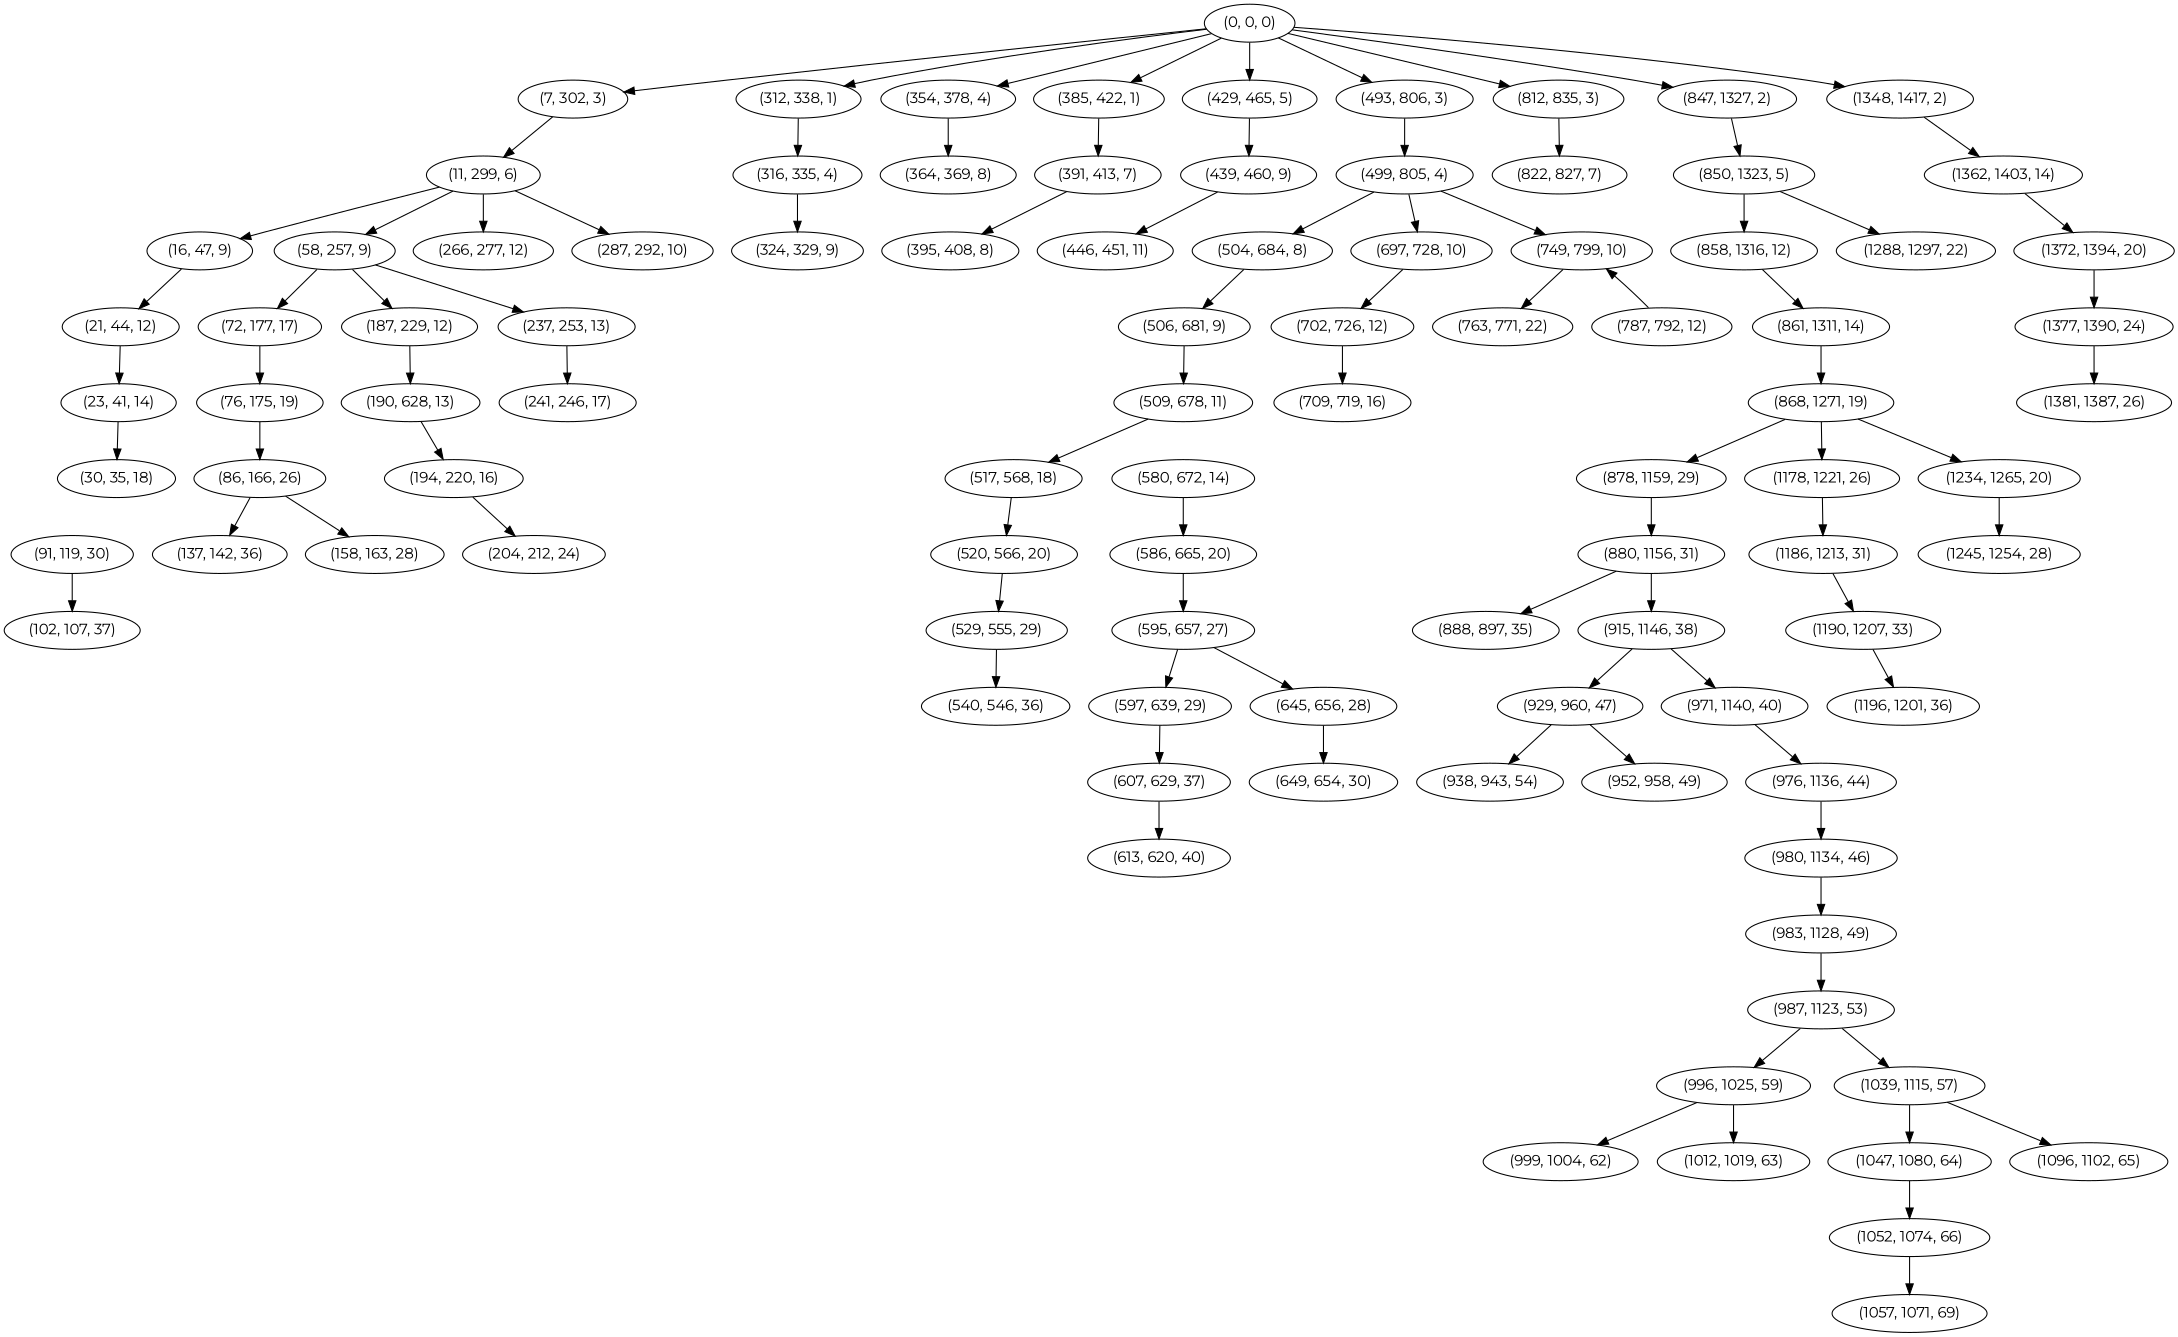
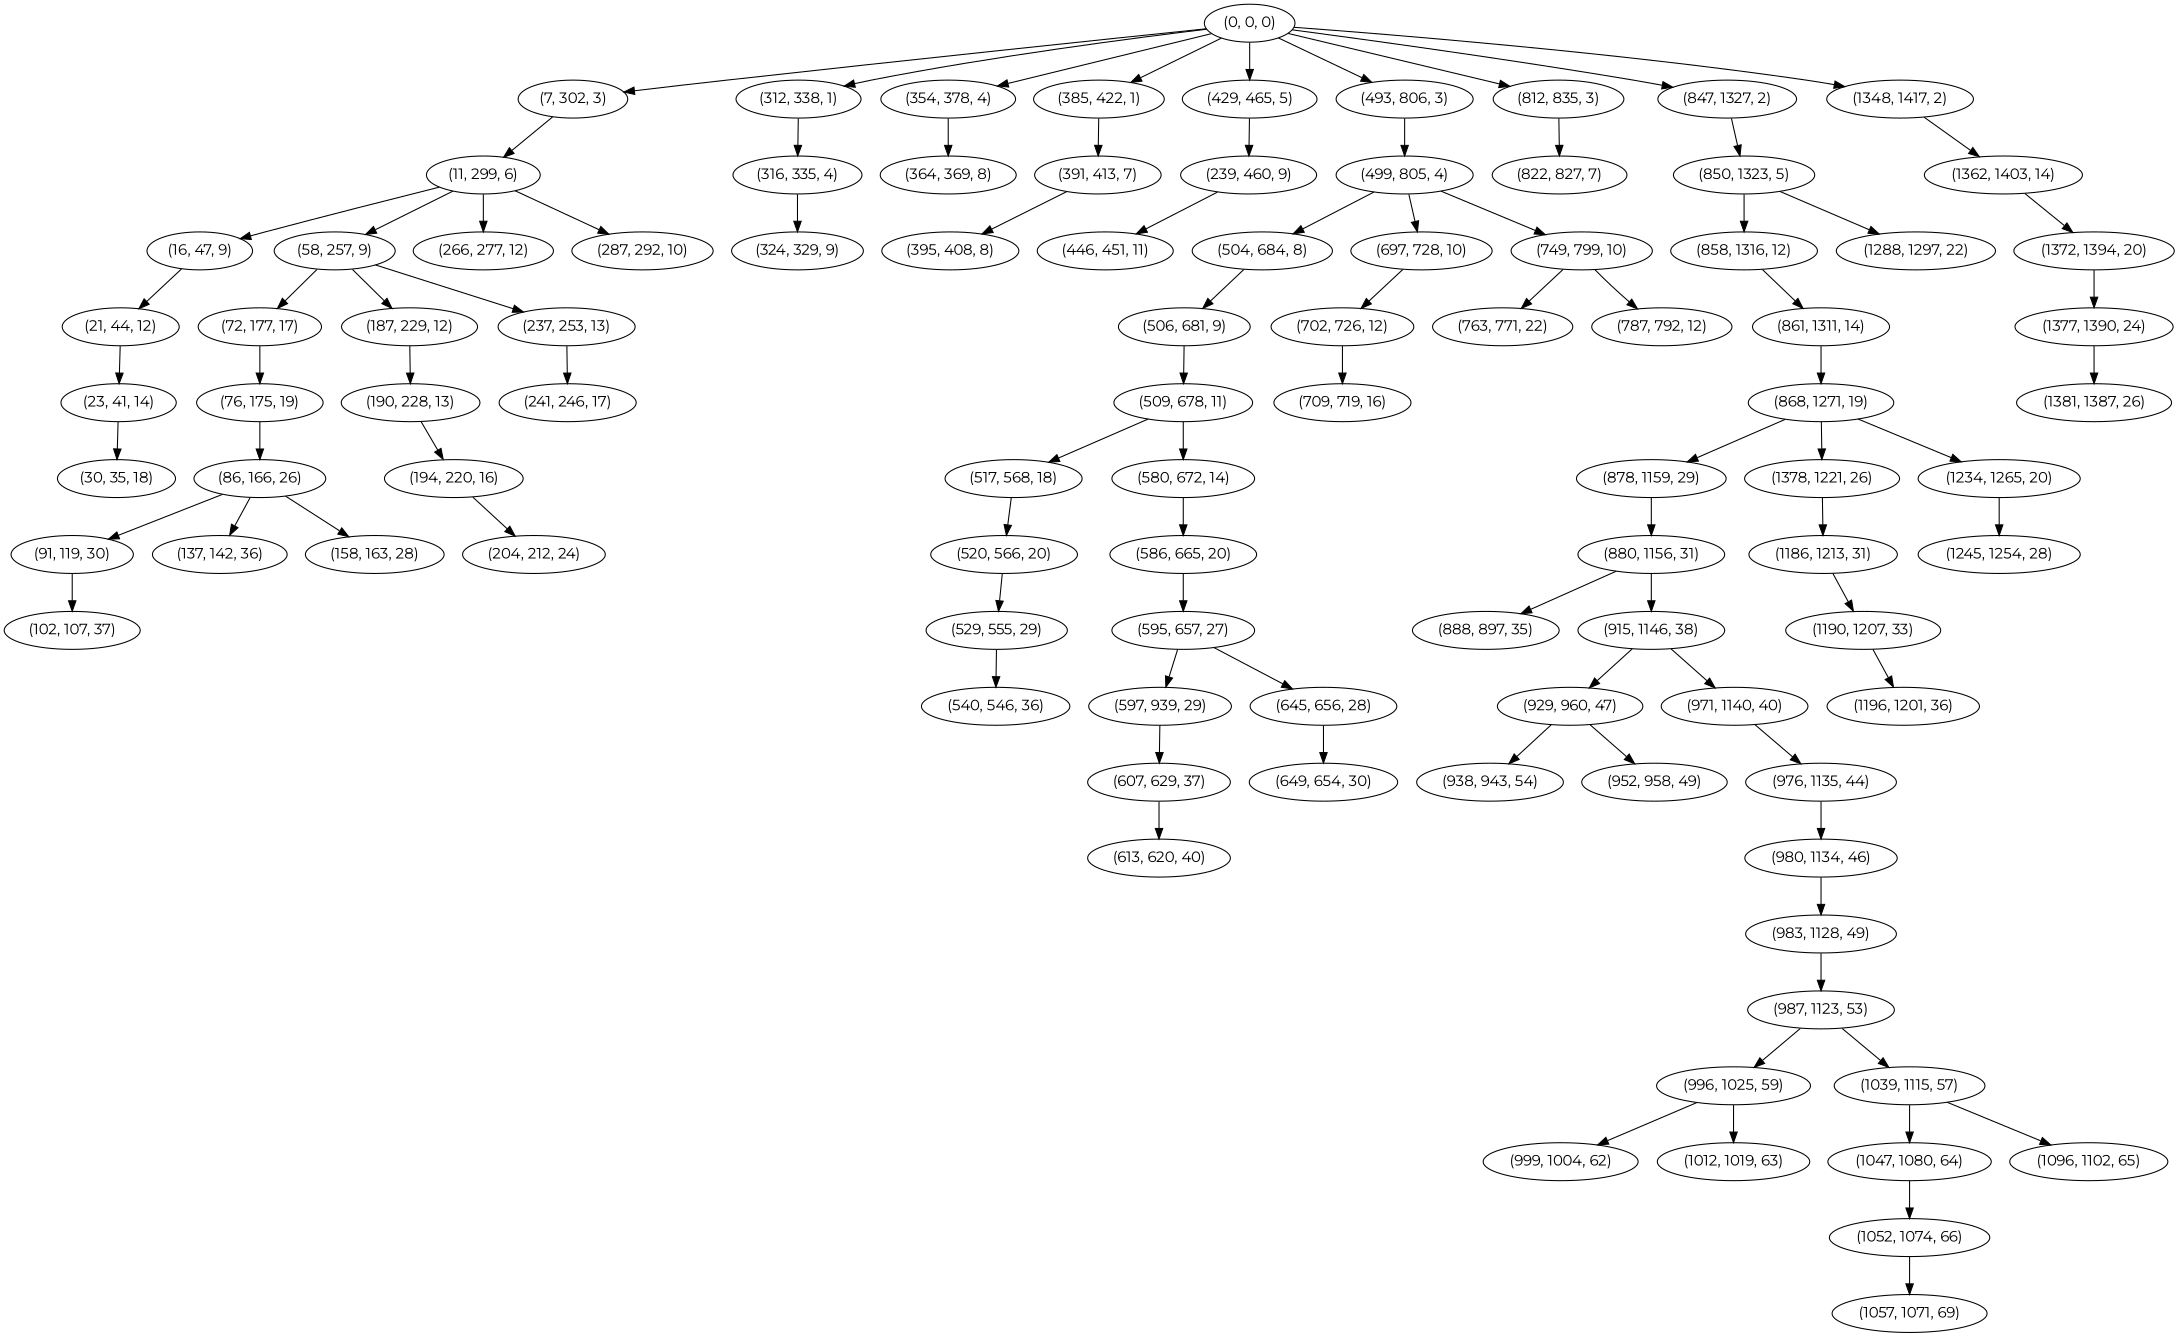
(1249, 175) -> (1249, 175)
(1632, 291) -> (1612, 286)
(411, 403) -> (411, 403)
none -> (1183, 435)
(1822, 479) -> (1822, 479)
none -> (170, 515)
(1160, 706) -> (1160, 706)
(1821, 782) -> (1821, 782)
